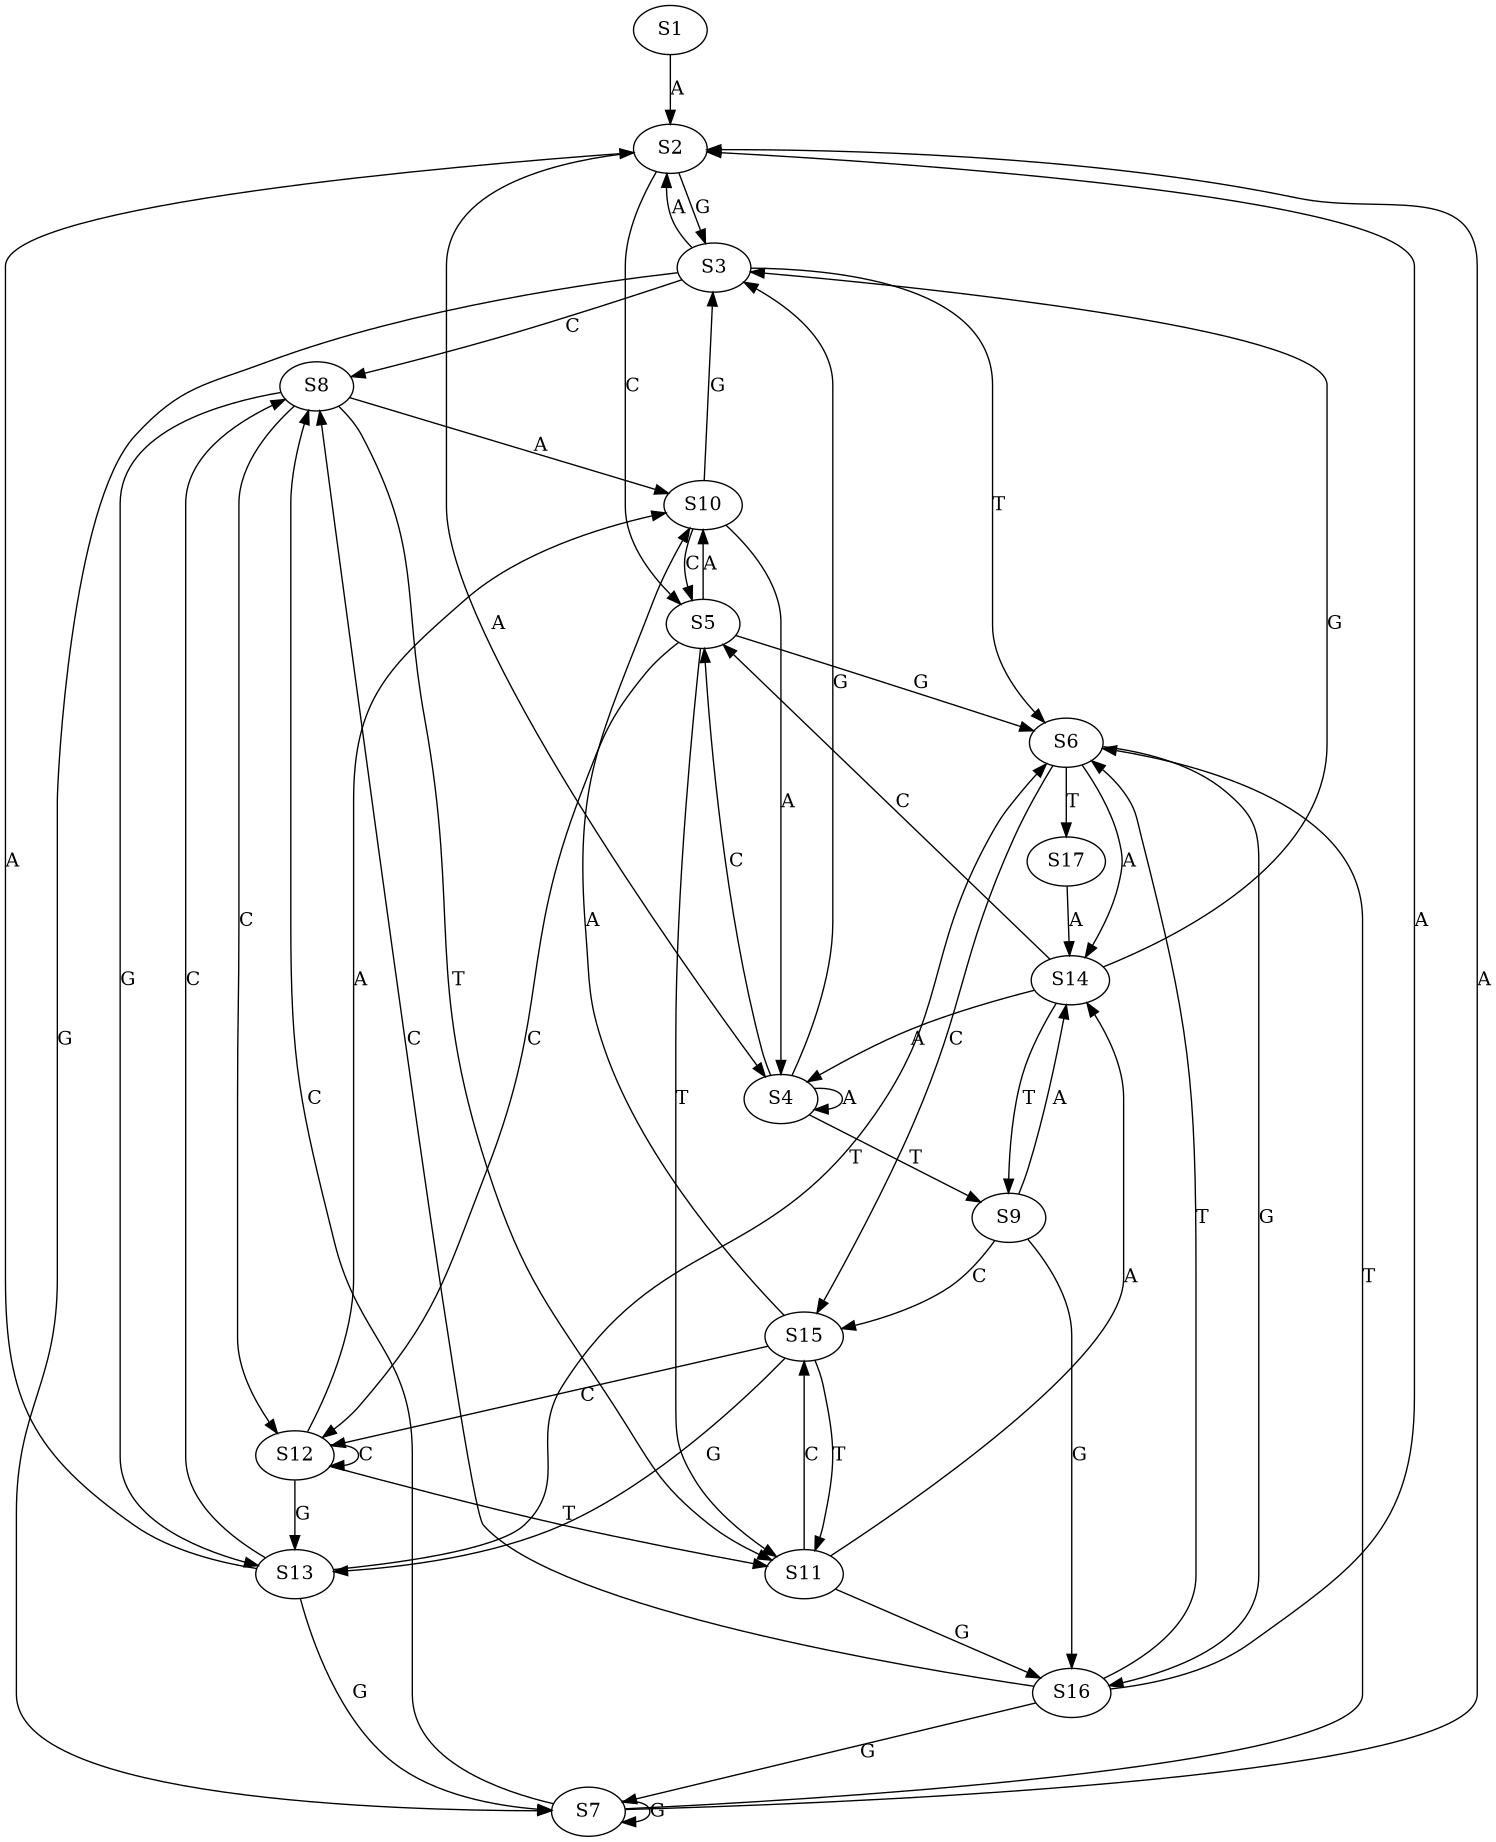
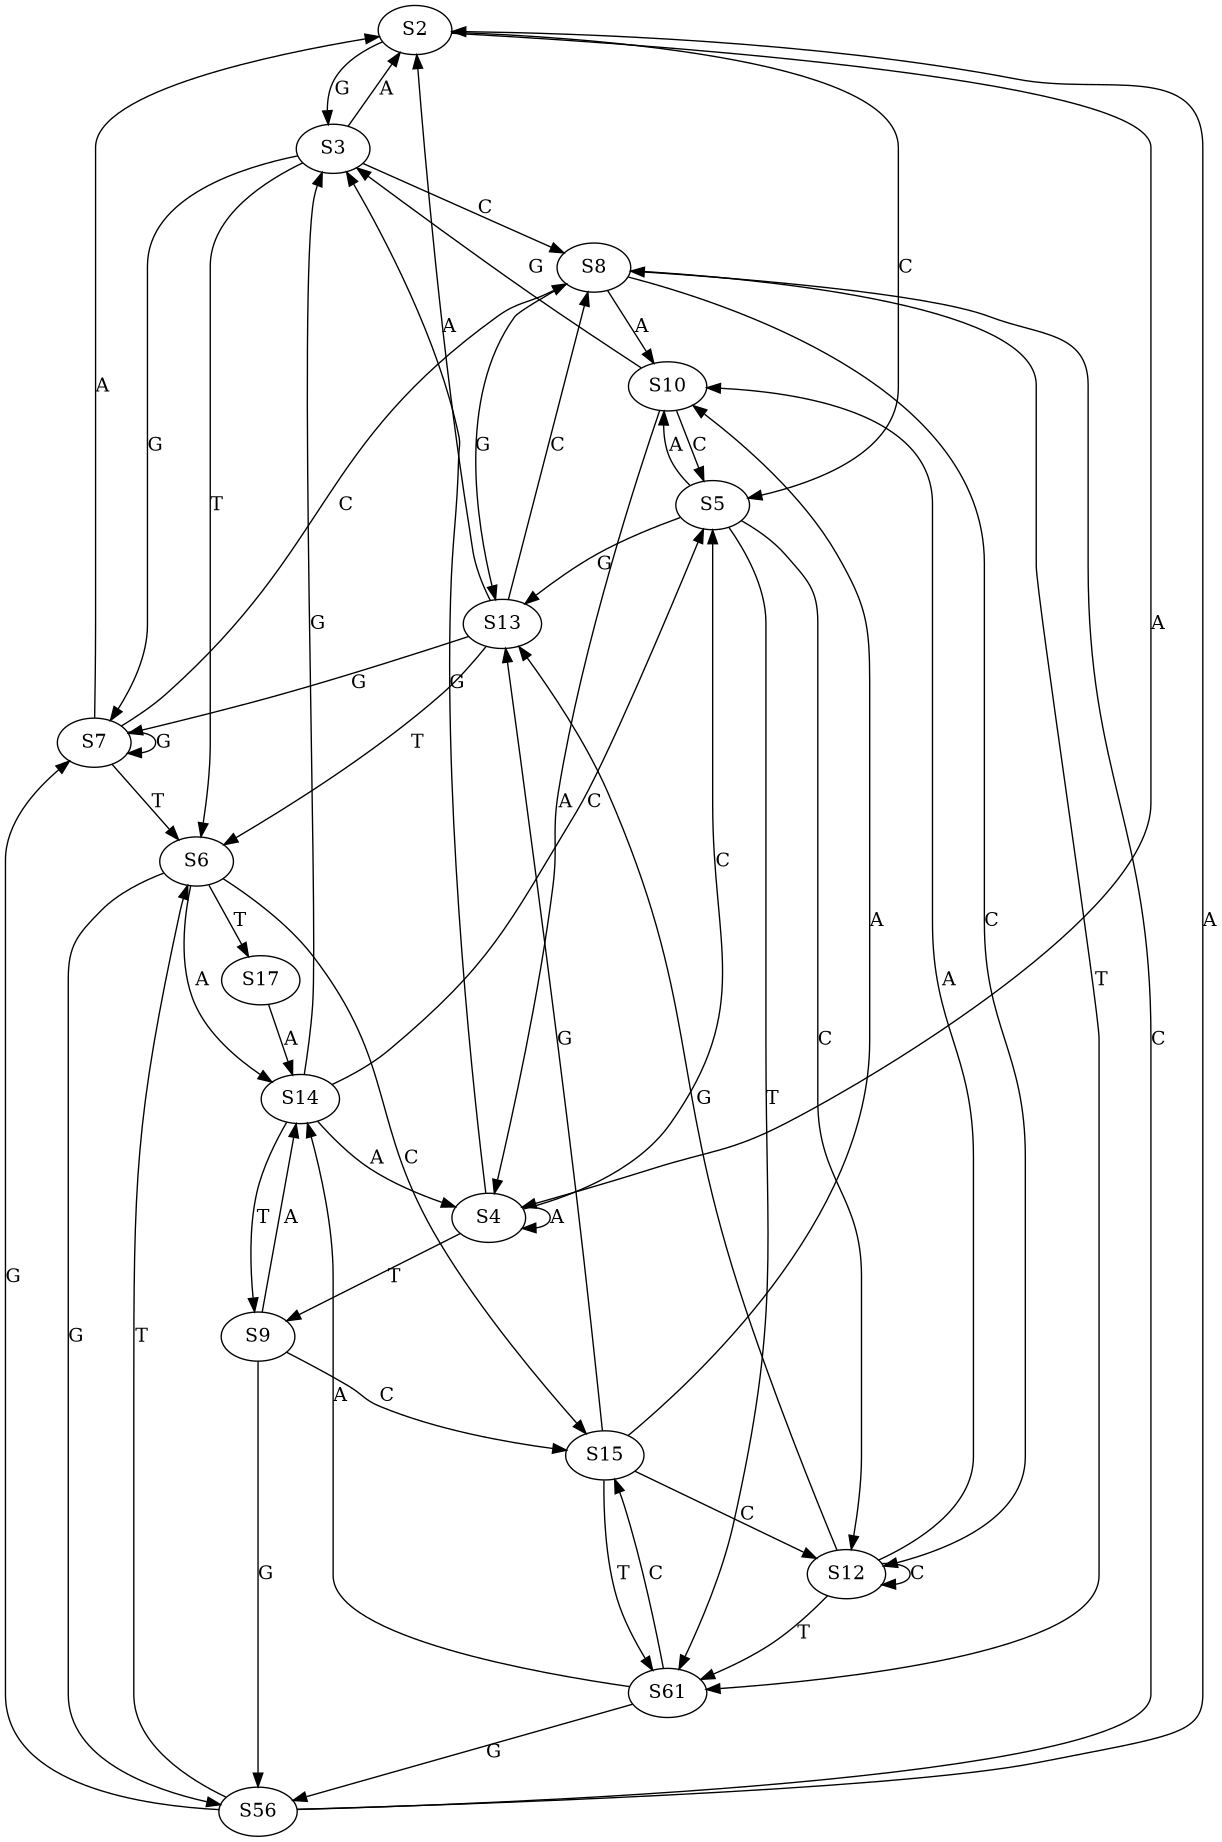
(670, 30) -> none
(878, 681) -> (605, 550)
(804, 1574) -> (668, 1693)
(1072, 1693) -> (258, 1812)
